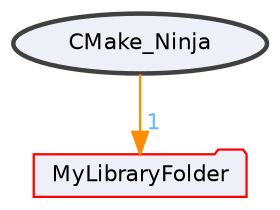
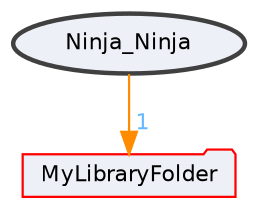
(140, 44) -> (129, 44)
